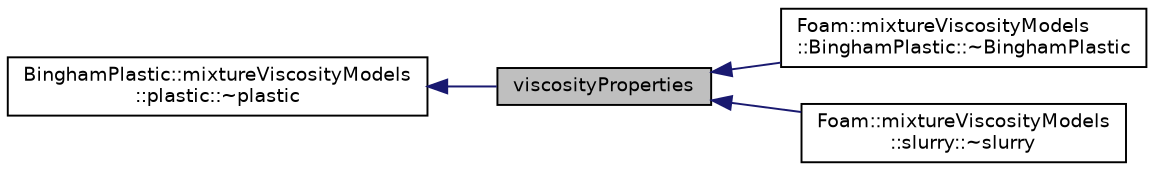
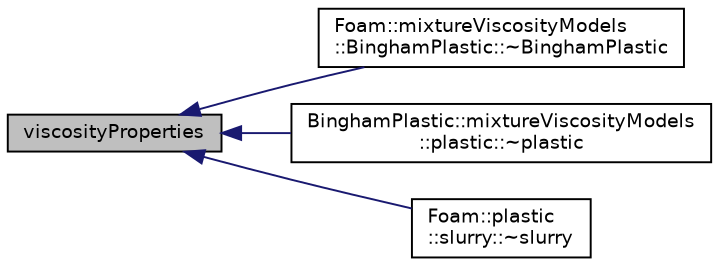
(472, 86) -> (266, 133)
(964, 133) -> (501, 228)
